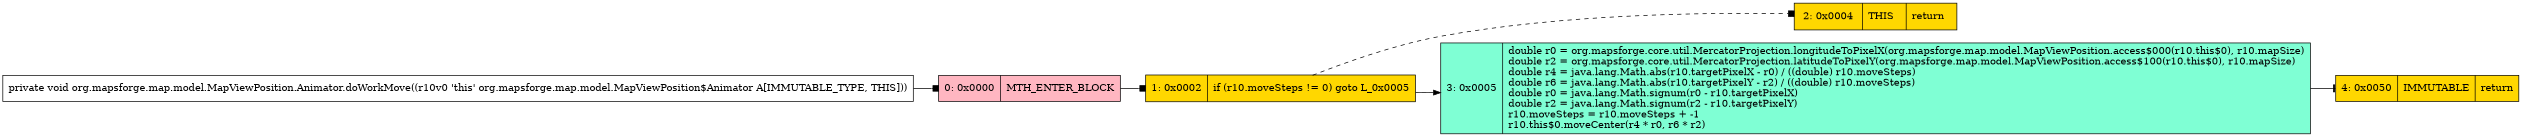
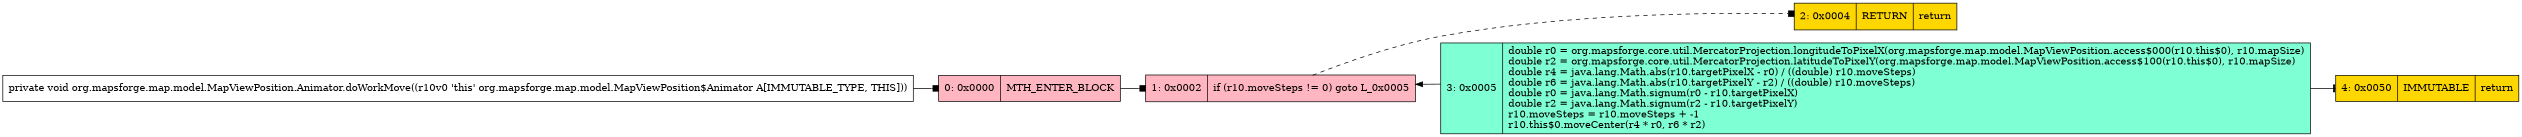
(1881, 16) -> (1885, 16)
(1281, 88) -> (1281, 88)
(1424, 93) -> (1432, 84)
